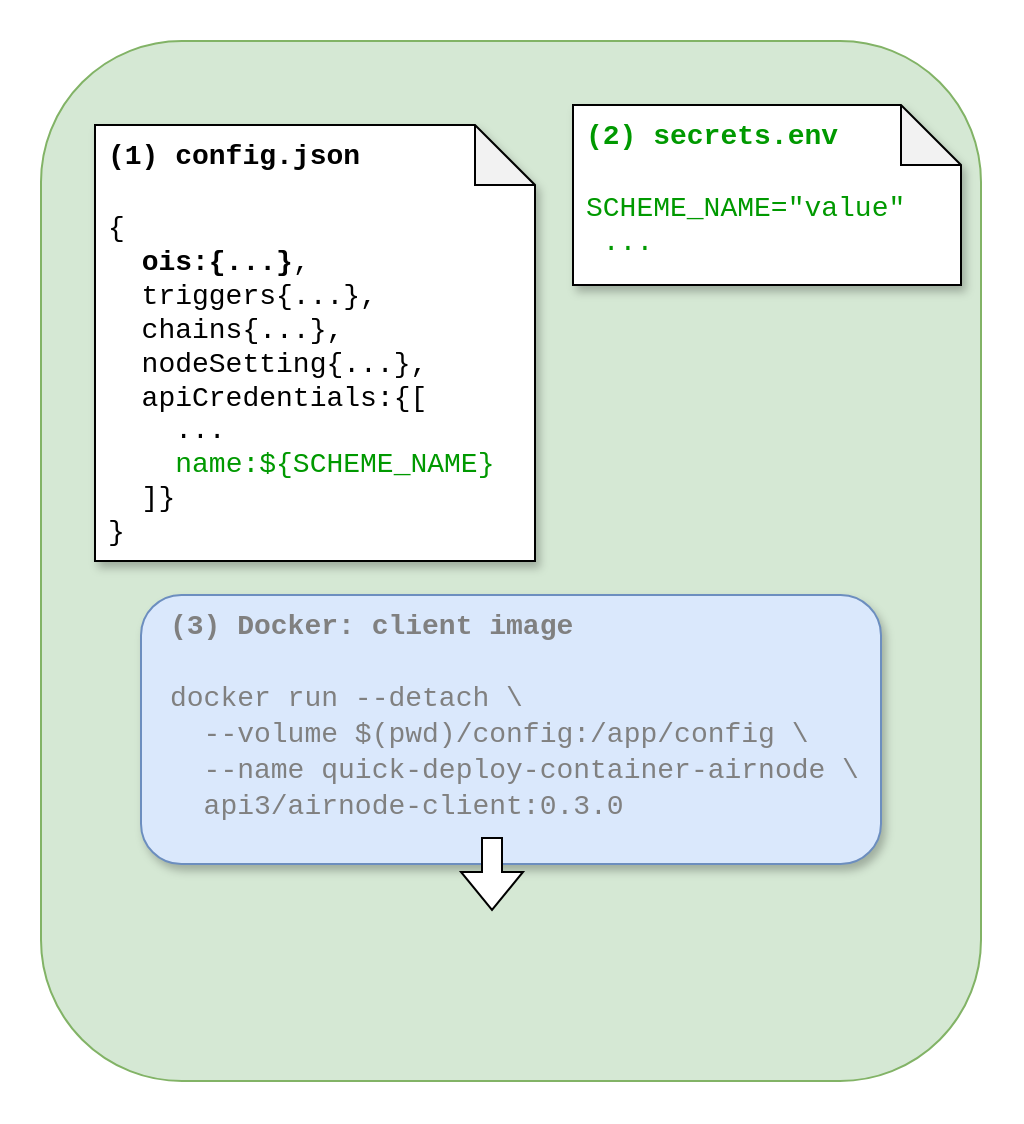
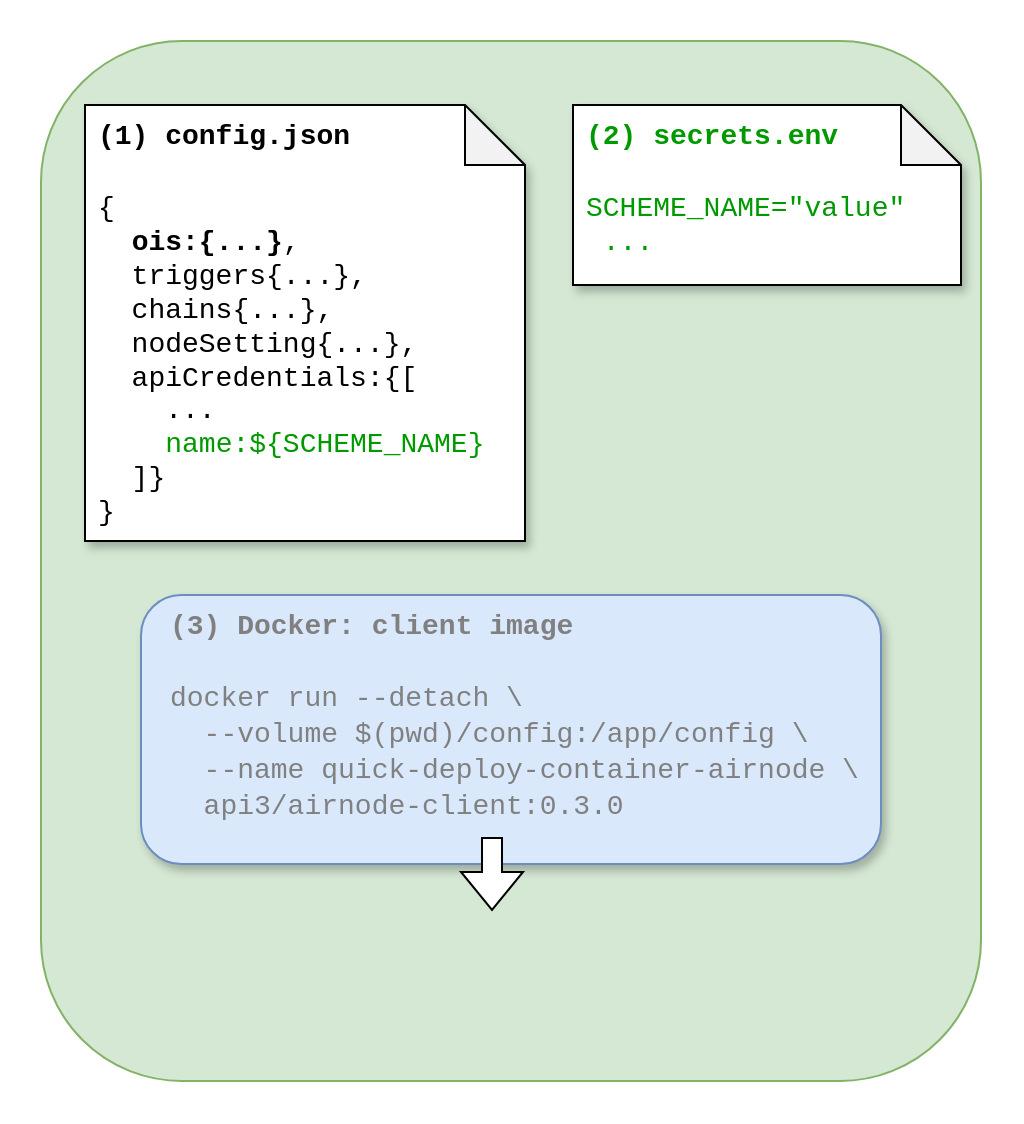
(315, 343) -> (305, 323)
